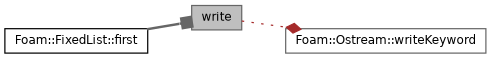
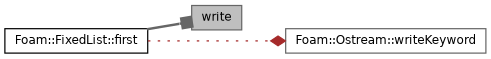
(264, 24) -> (209, 41)
